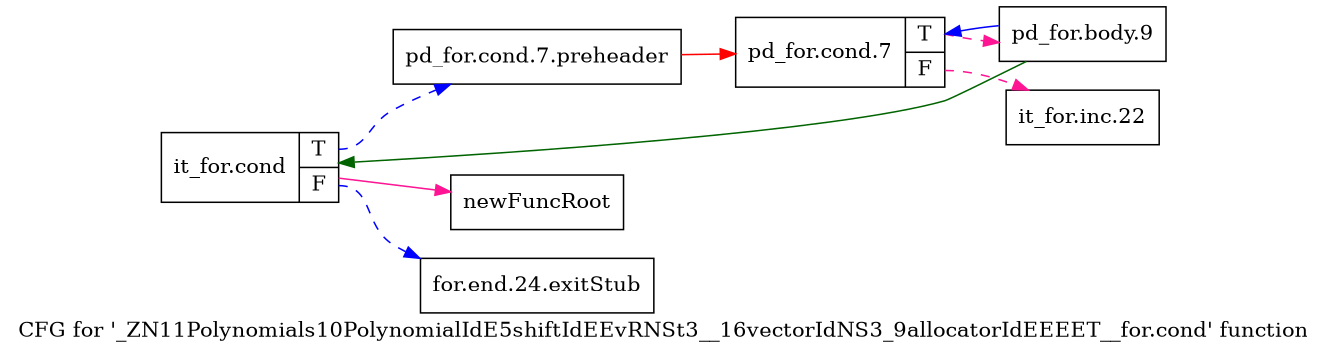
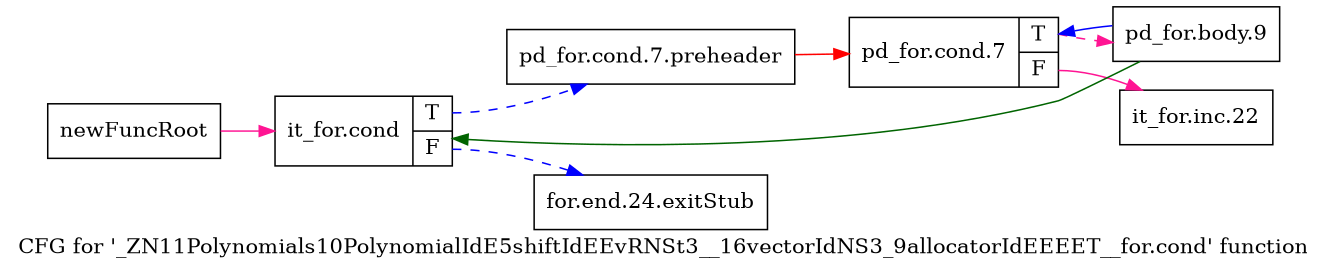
(978, 74) -> (1092, 74)
(387, 184) -> (240, 131)
